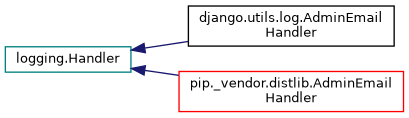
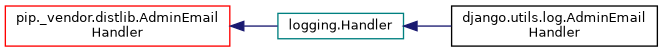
(162, 73) -> (261, 26)
